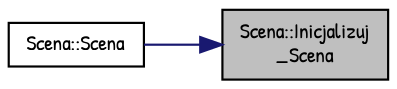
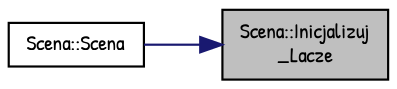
(305, 45) -> (305, 45)
